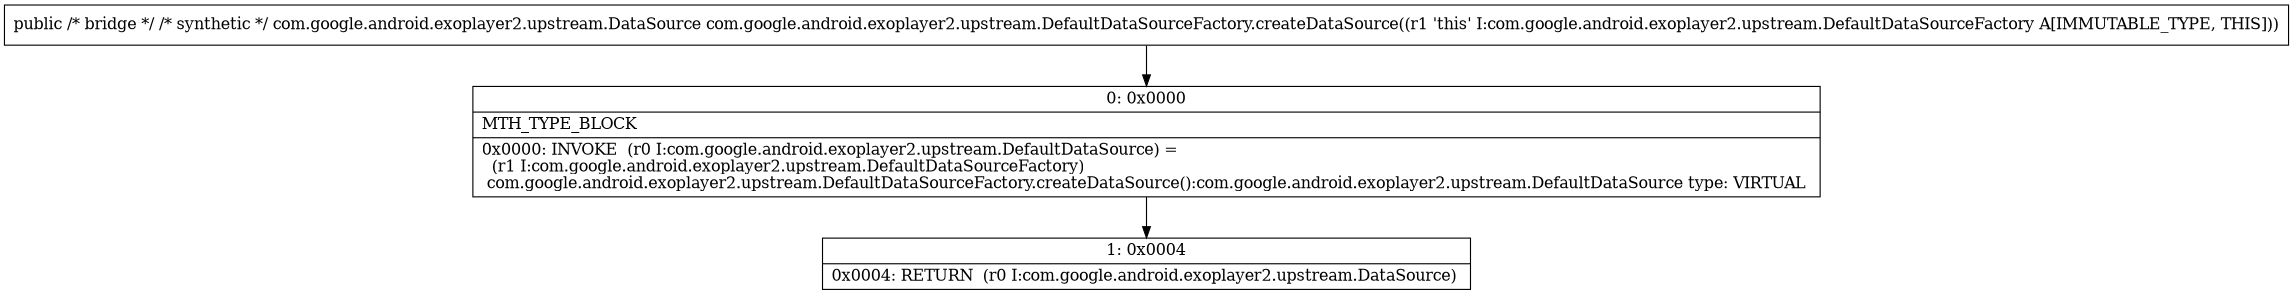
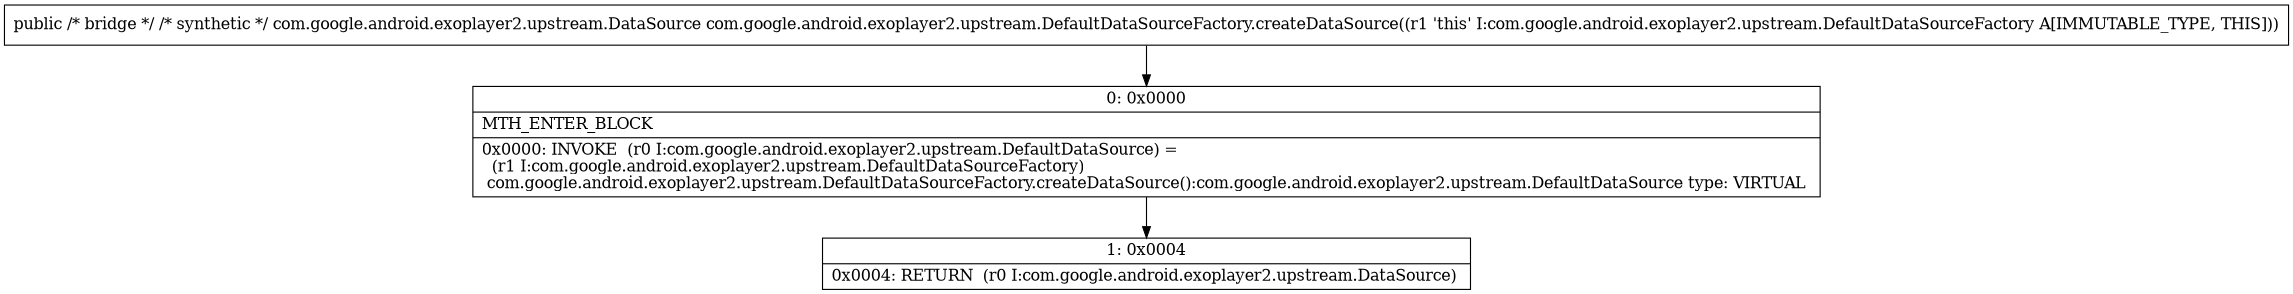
(559, 124) -> (568, 124)
